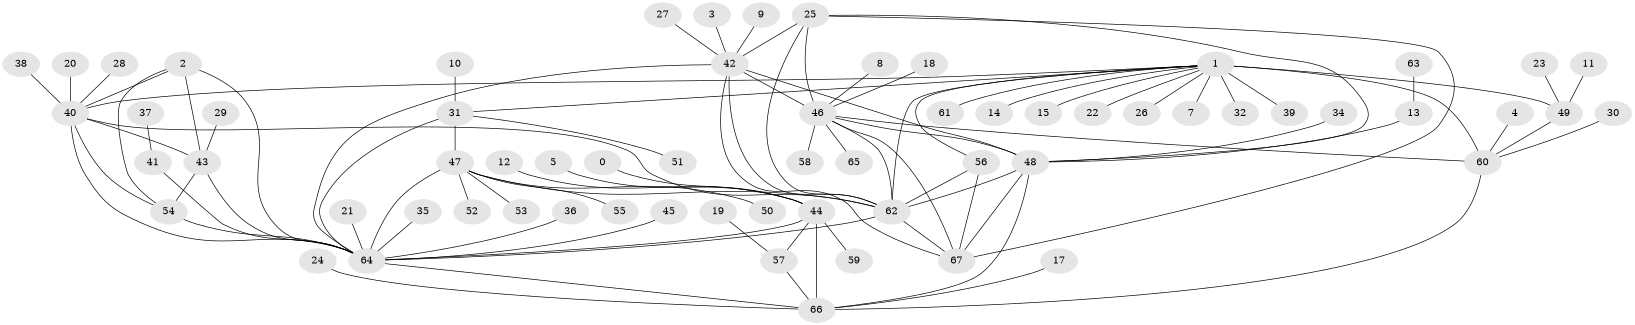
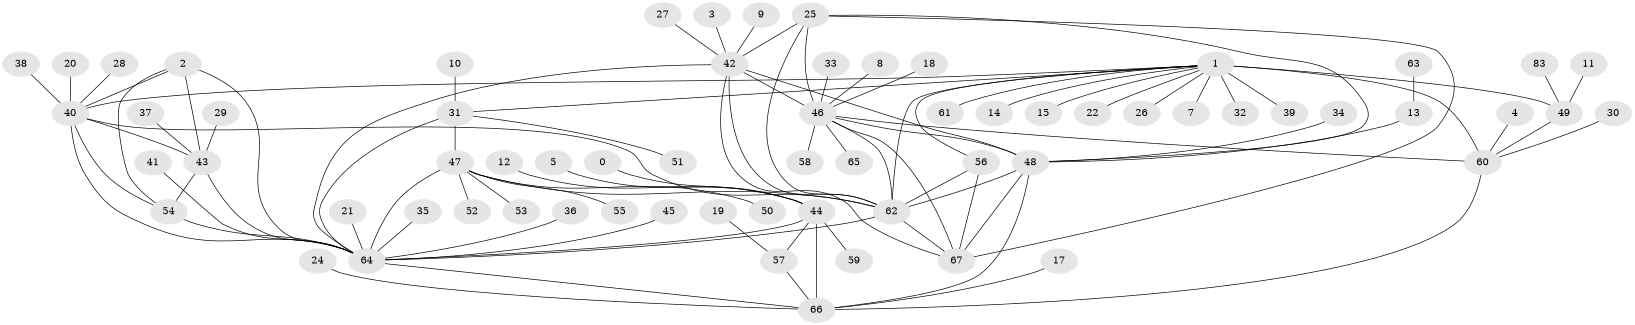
none -> (831, 64)
(1540, 64) -> (1540, 64)
(149, 135) -> (174, 138)
